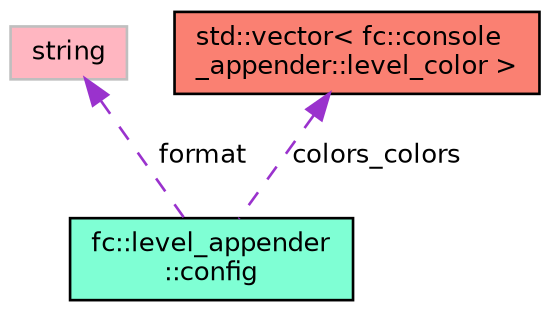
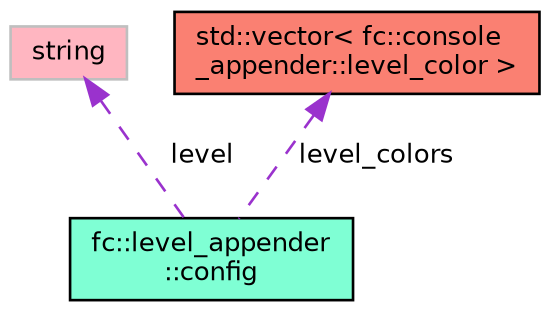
(200, 156) -> (200, 156)
(373, 156) -> (373, 156)
